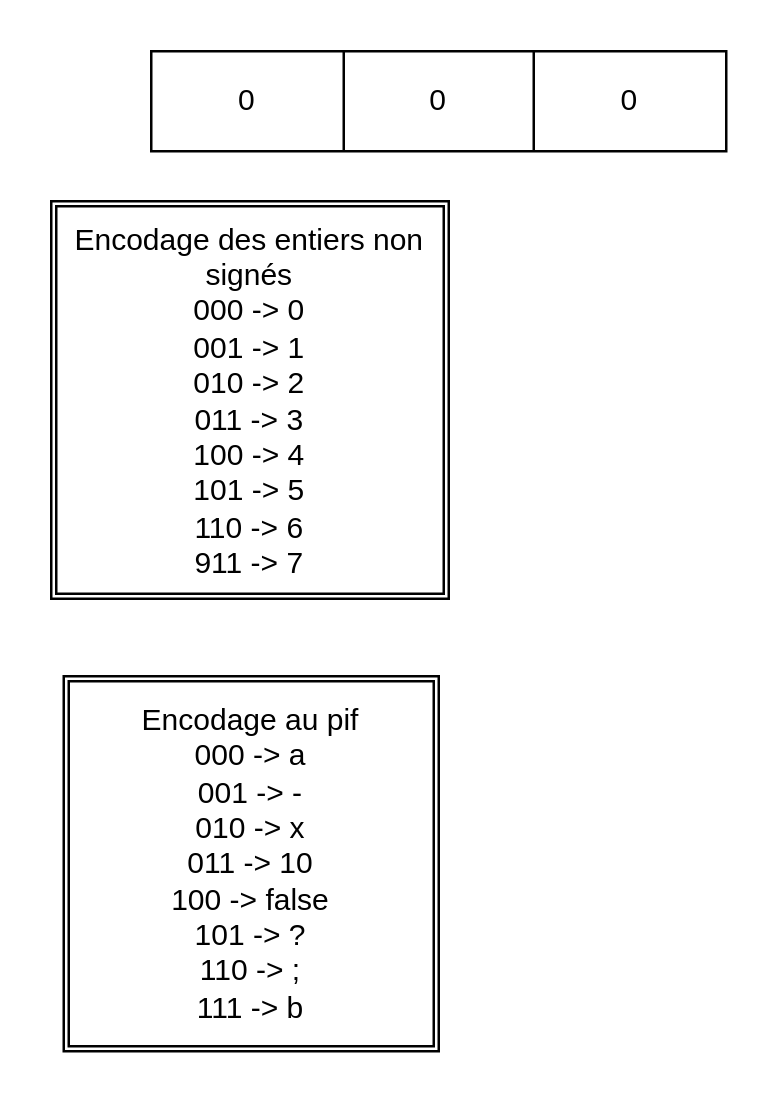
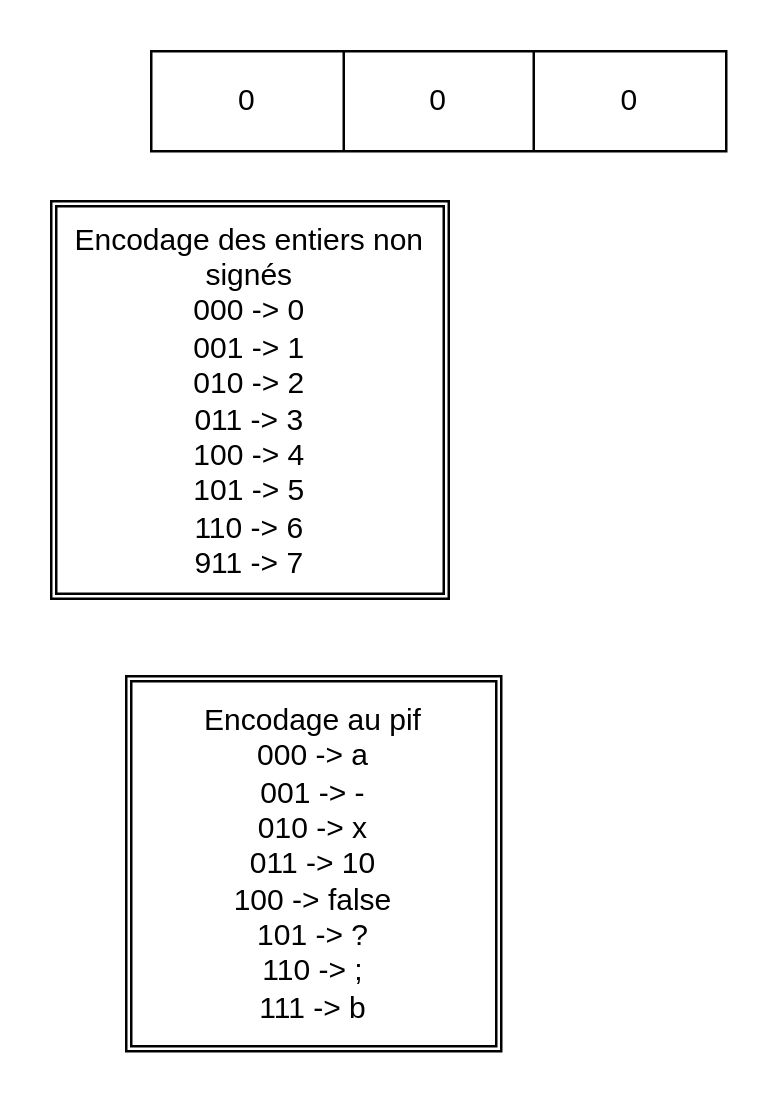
(251, 864) -> (314, 864)
